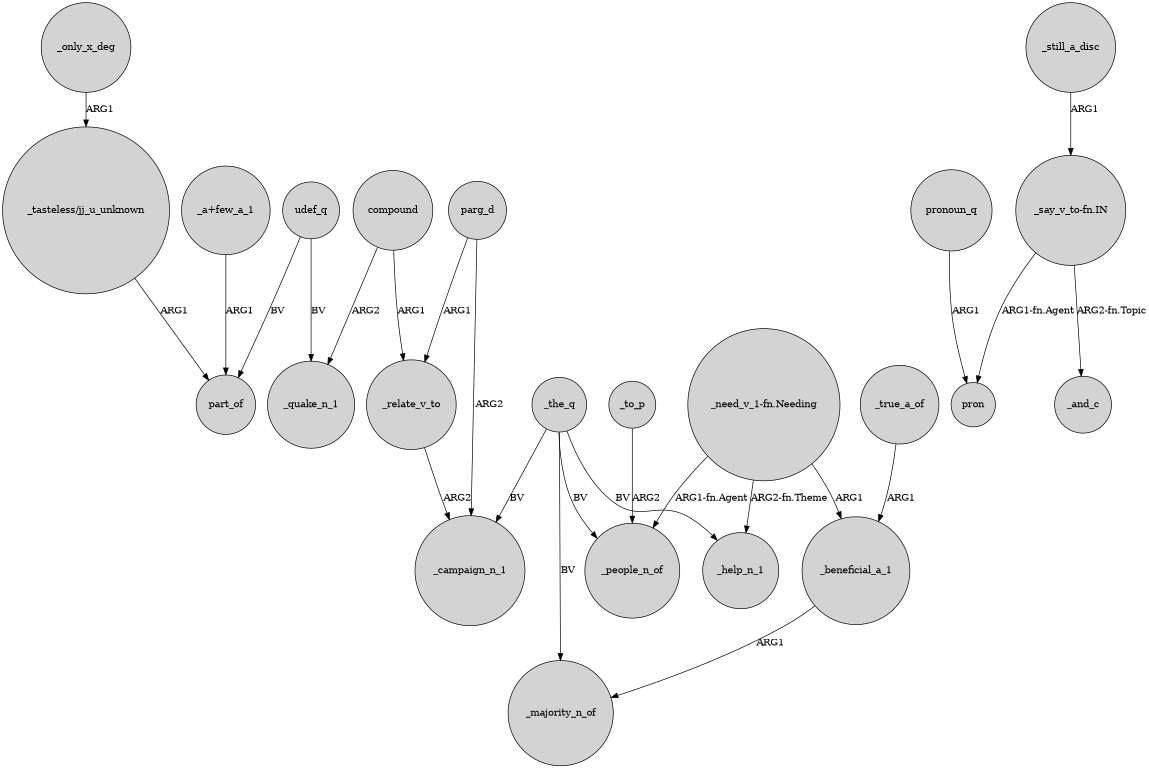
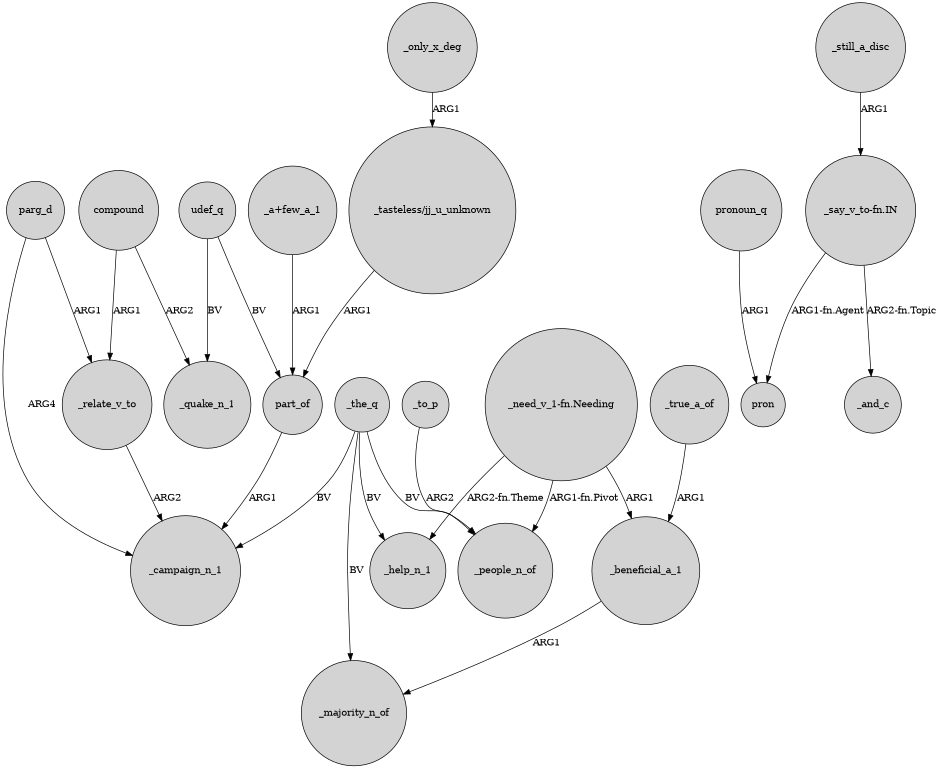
(489, 405) -> (42, 405)
none -> (258, 480)
(711, 498) -> (584, 498)
